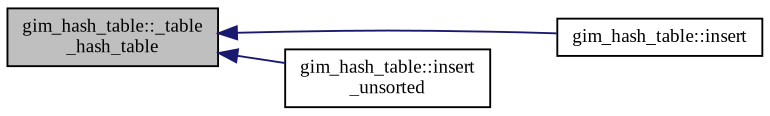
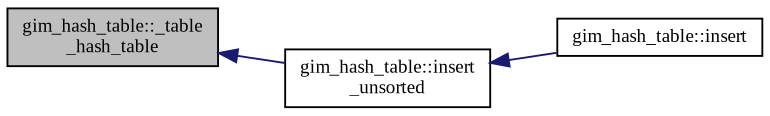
(397, 31) -> (533, 56)
